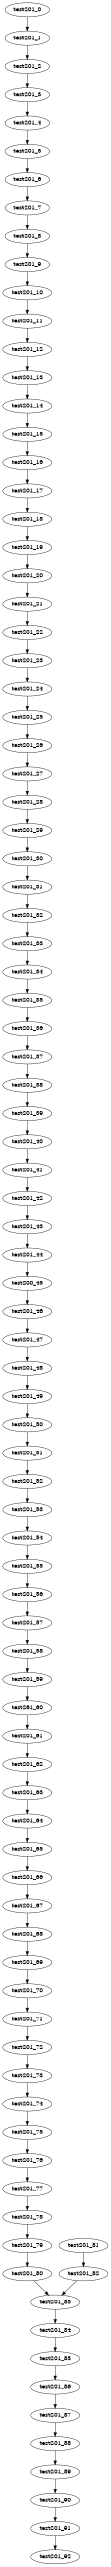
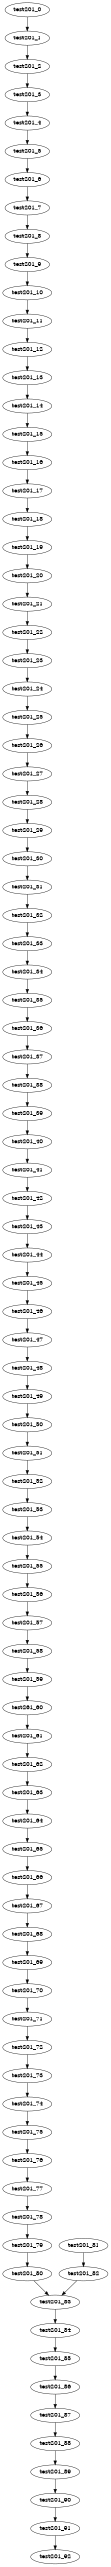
(27, 1283) -> (27, 1283)
